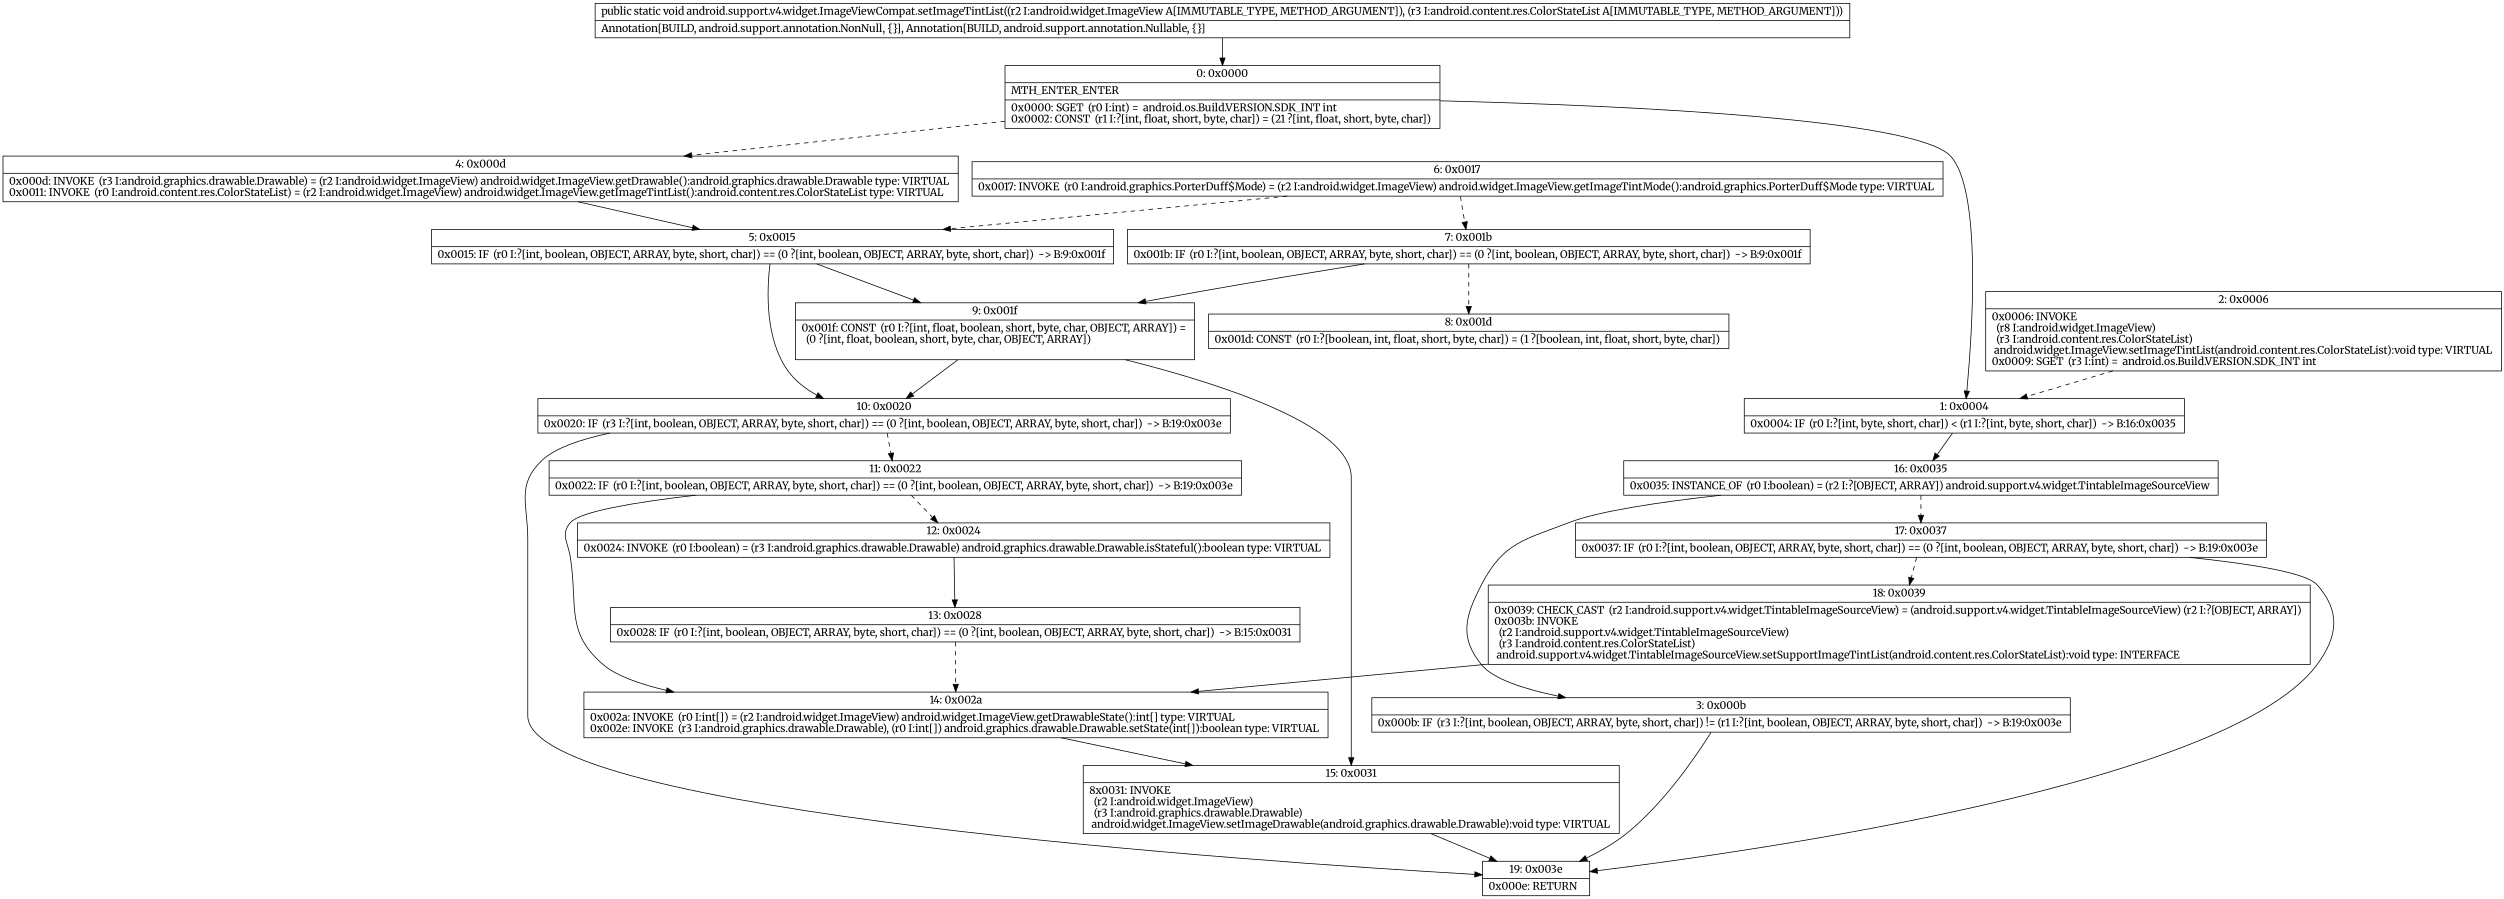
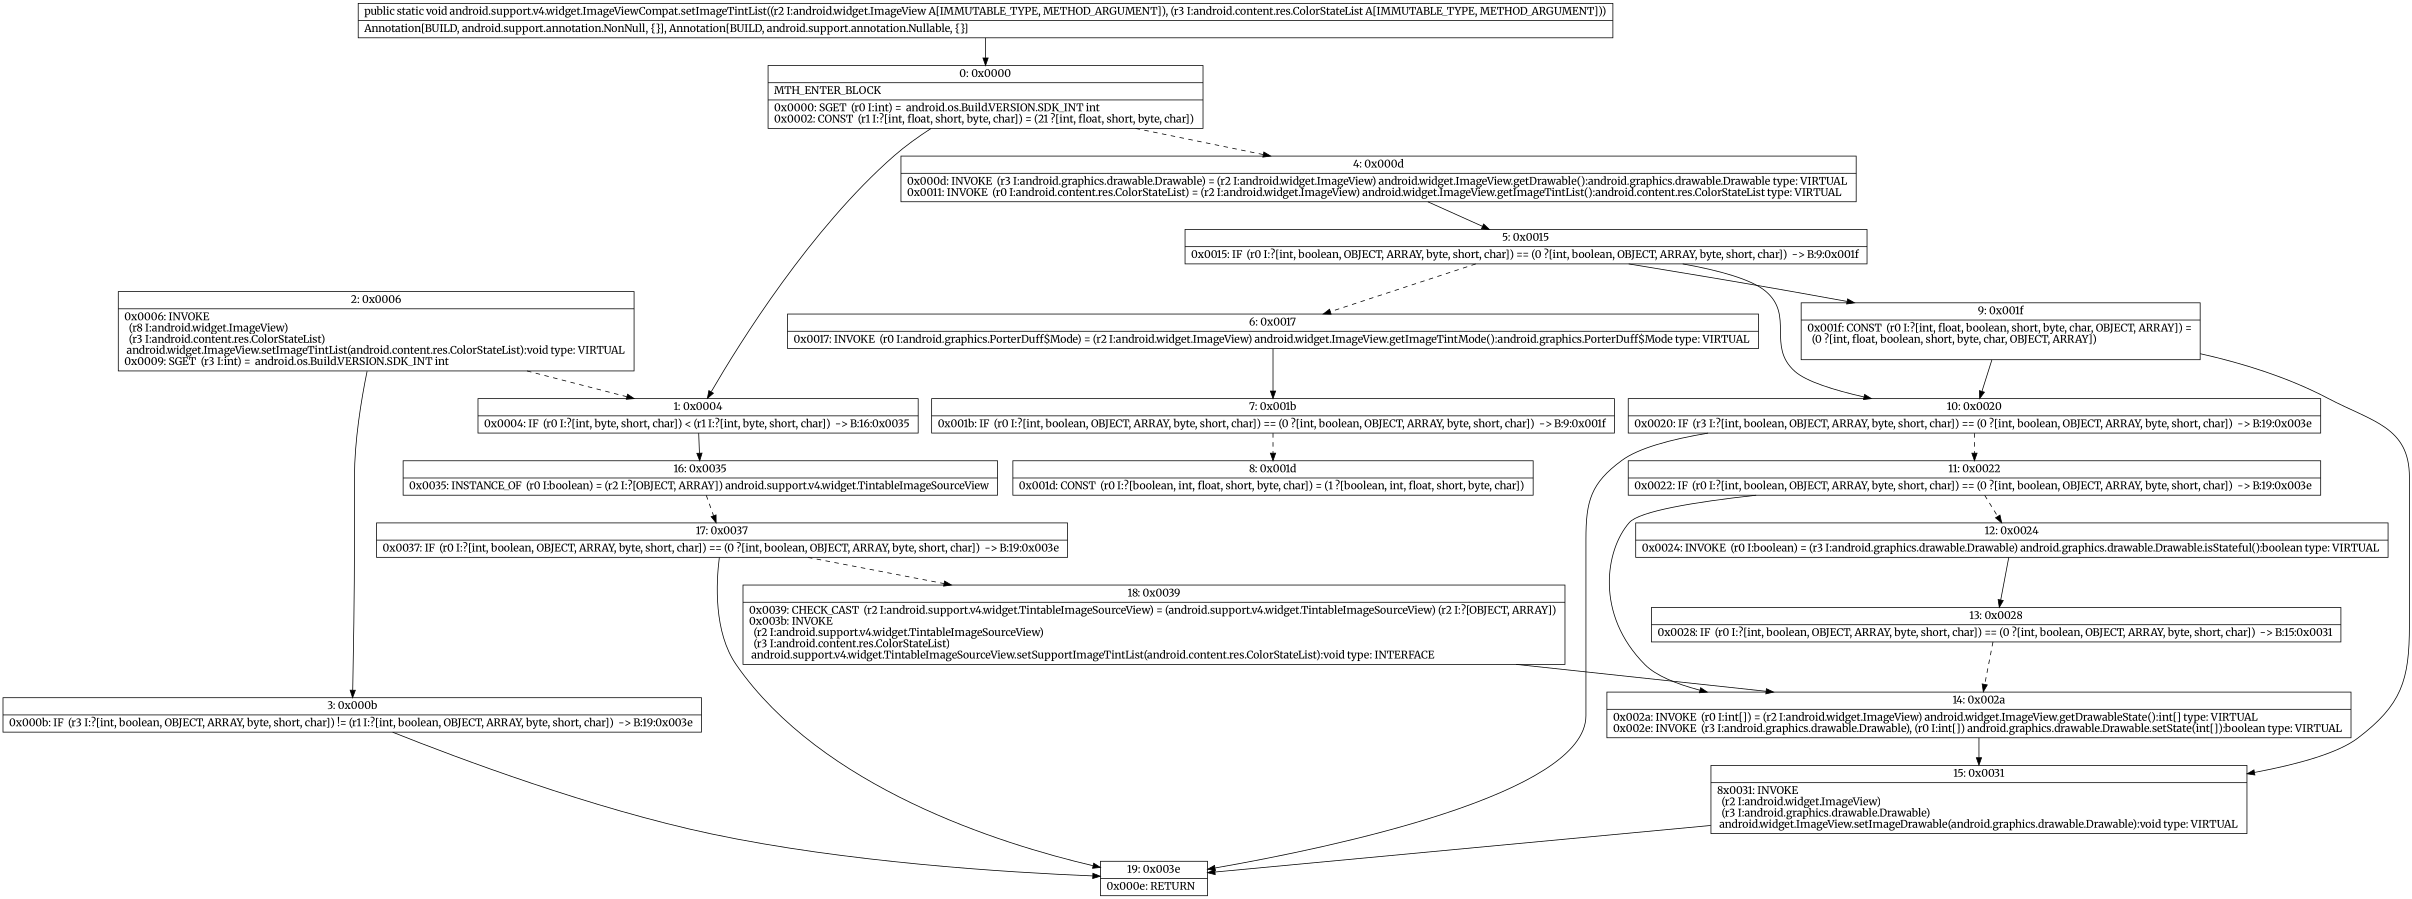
(1065, 91) -> (828, 91)
(1463, 209) -> (1273, 370)
(1119, 212) -> (1403, 288)
(1255, 282) -> none
(1511, 548) -> (354, 530)
